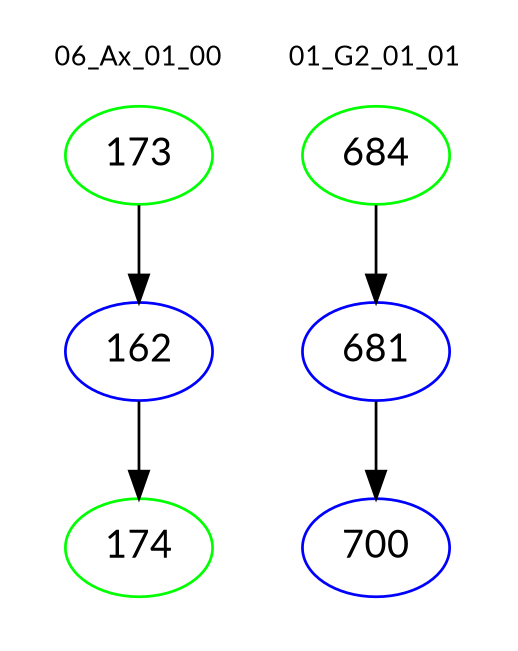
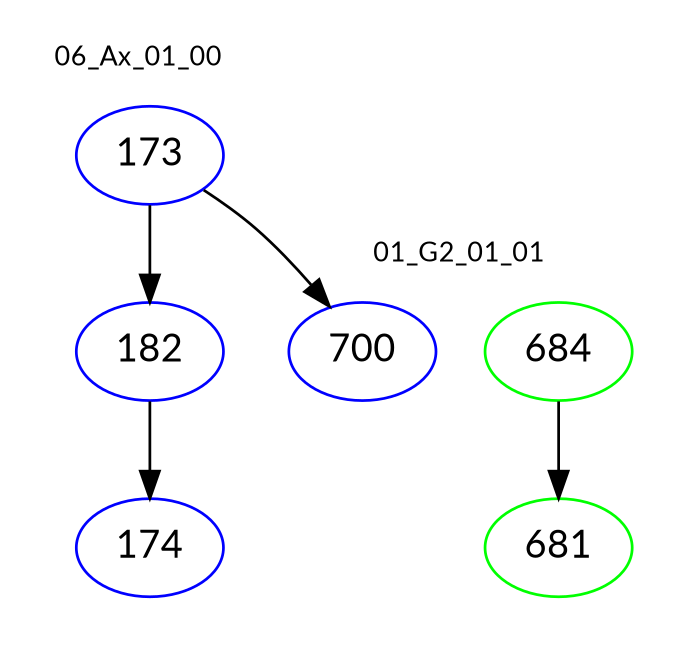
(139, 155) -> (150, 155)
(139, 352) -> (150, 352)
(376, 352) -> (559, 548)
(376, 436) -> (284, 256)
(139, 548) -> (150, 548)
